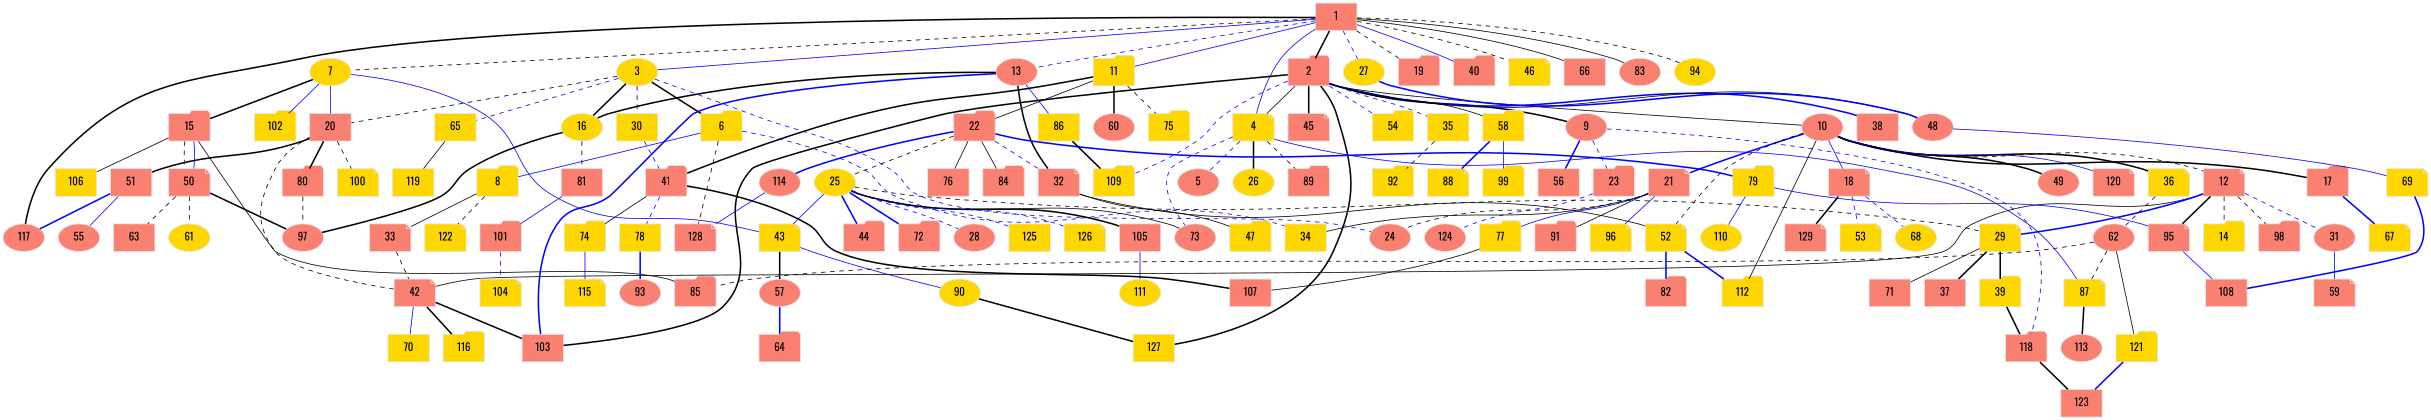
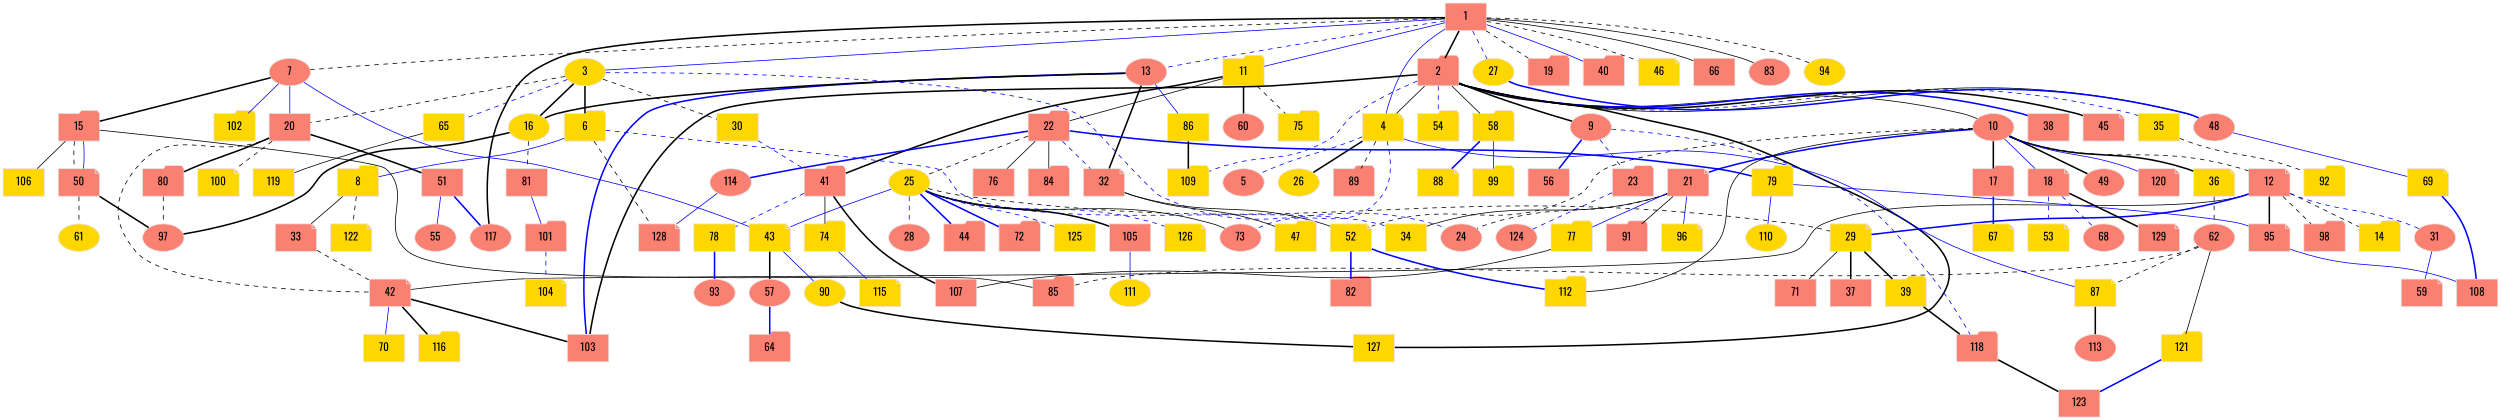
(330, 72) -> (290, 72)
(134, 238) -> none
(1916, 238) -> (2104, 238)
